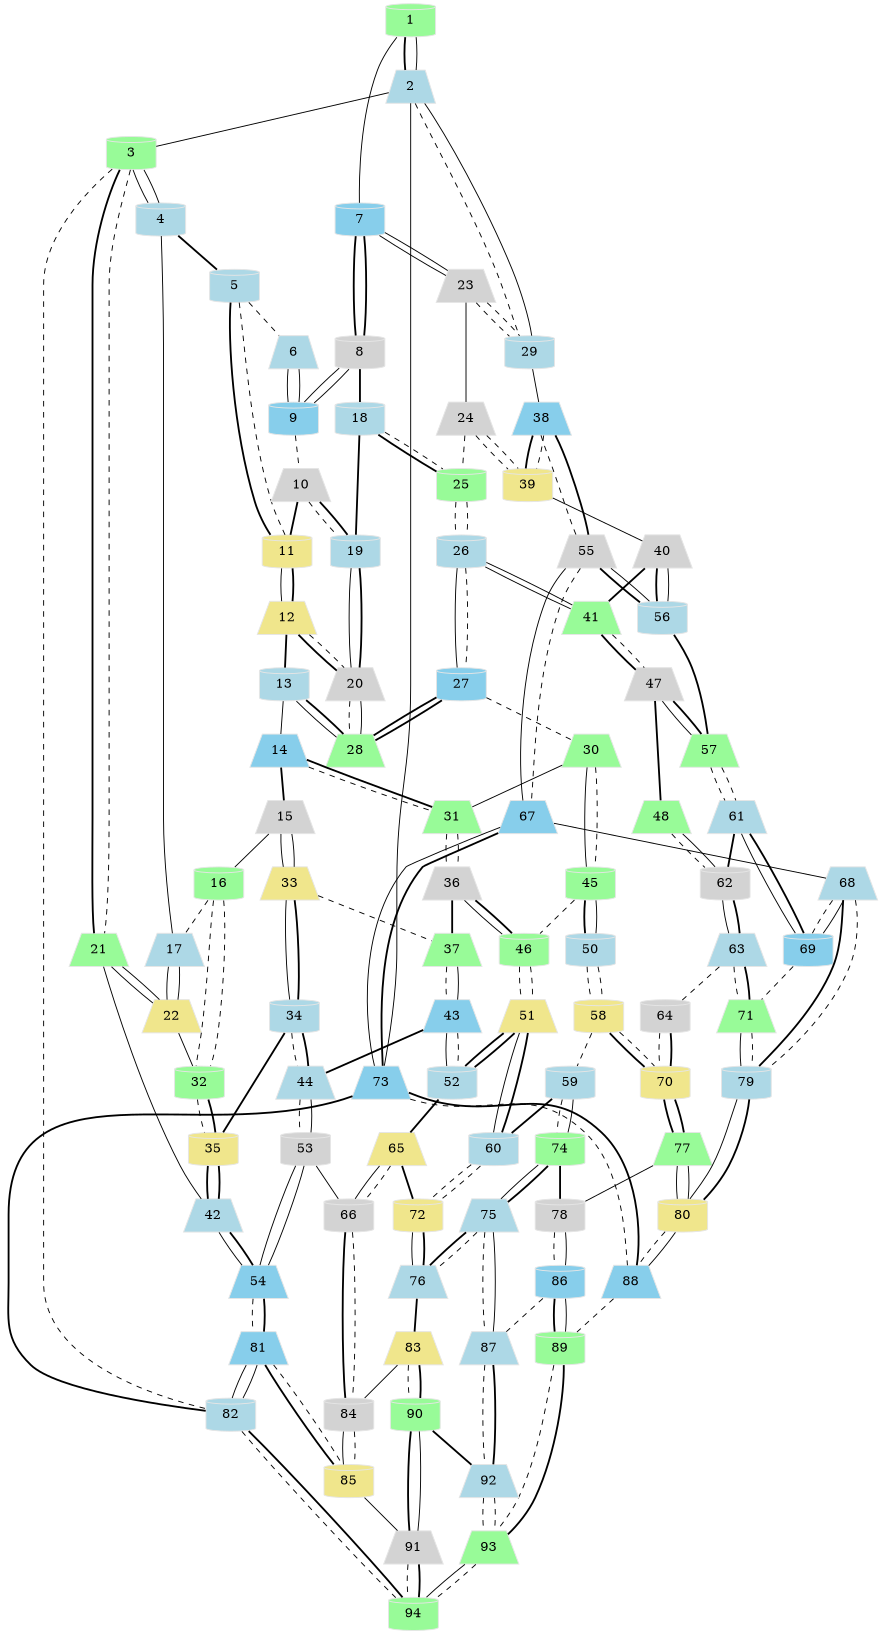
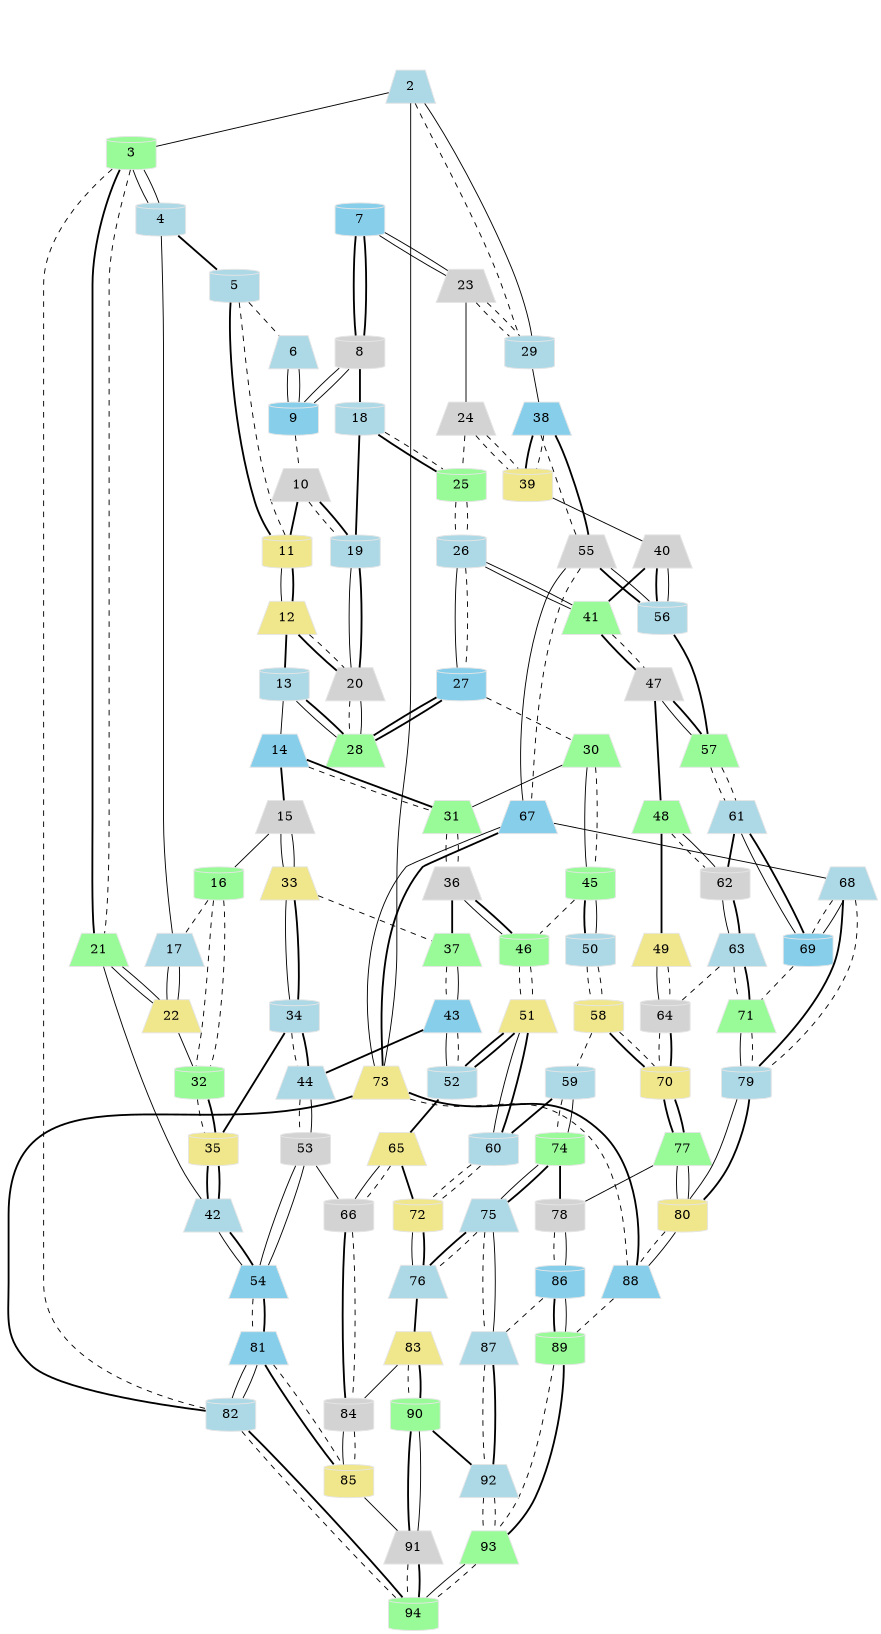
(411, 20) -> none
none -> (662, 950)
(381, 1083) -> (381, 1083)
